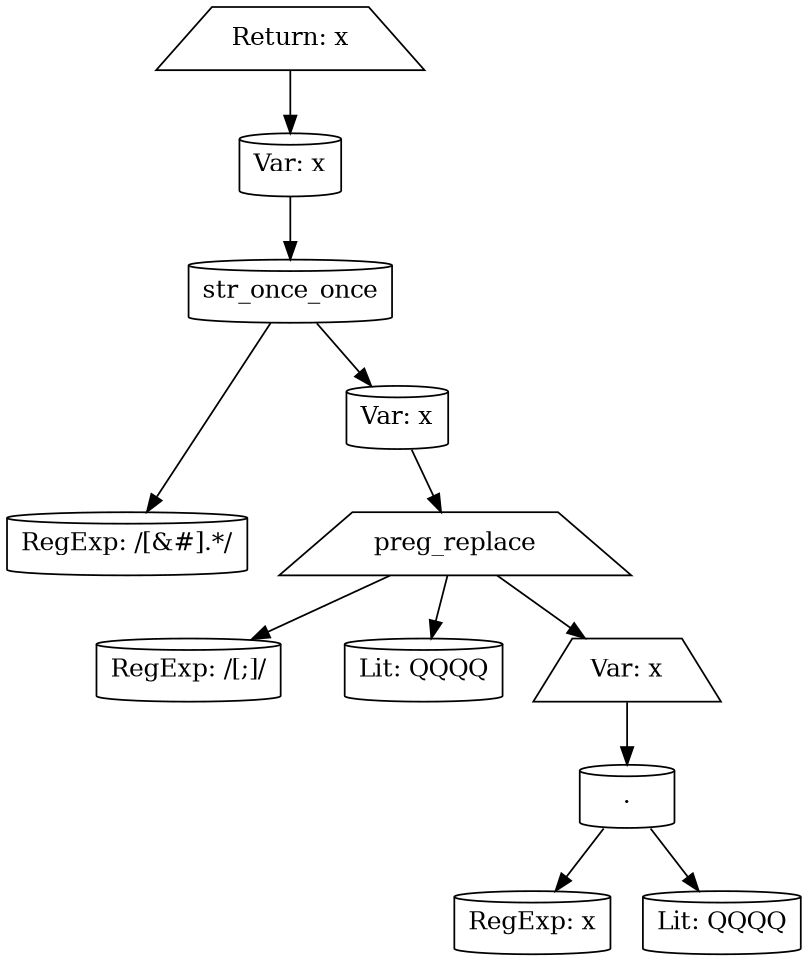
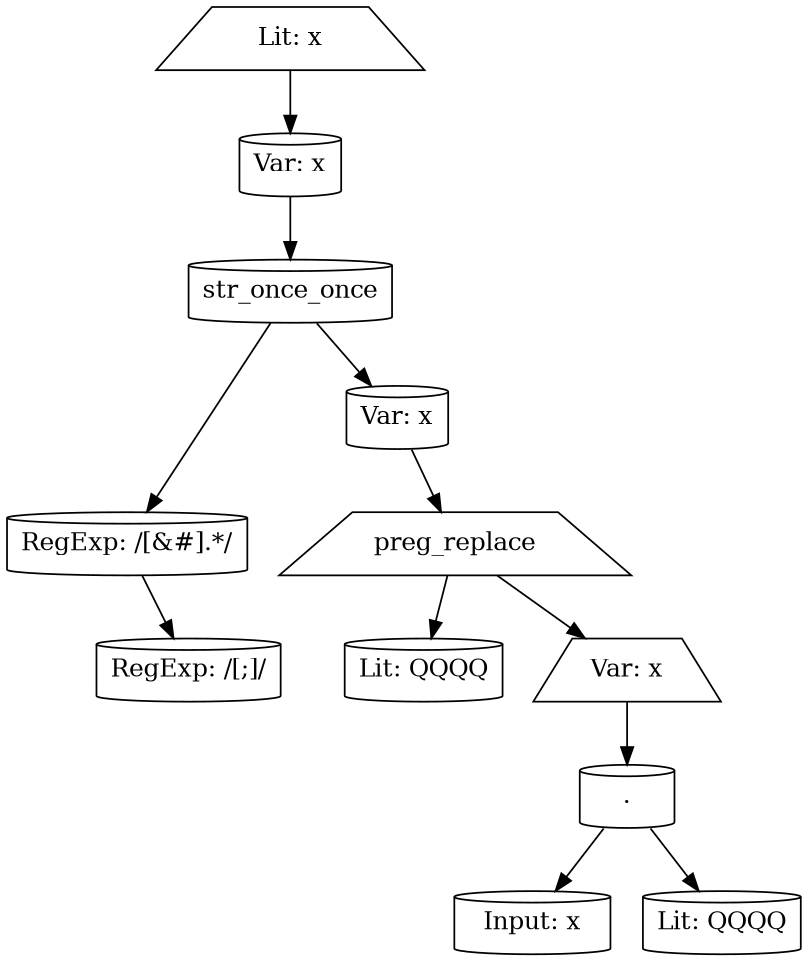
(290, 39) -> (290, 39)
(329, 604) -> (154, 599)
(532, 923) -> (532, 923)
